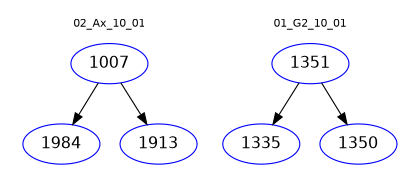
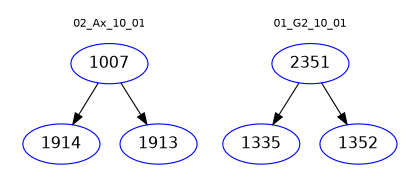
(310, 64) -> (310, 64)
(61, 144) -> (61, 144)
(358, 144) -> (358, 144)
